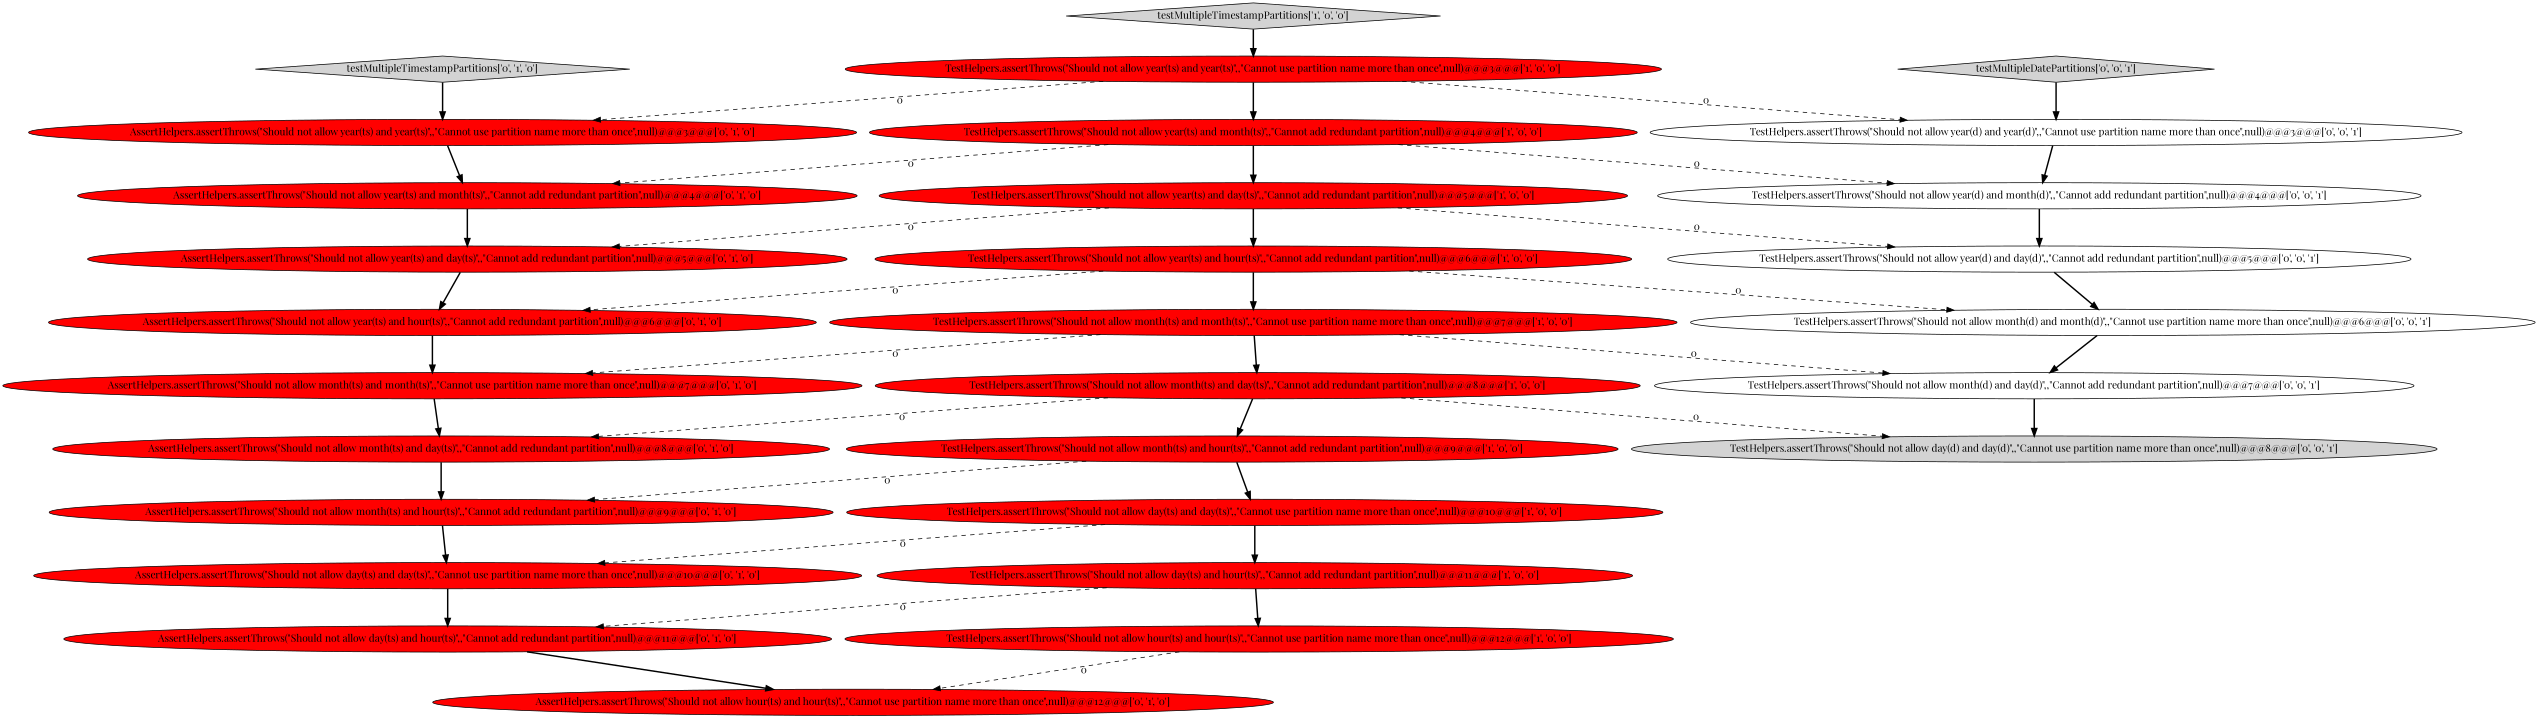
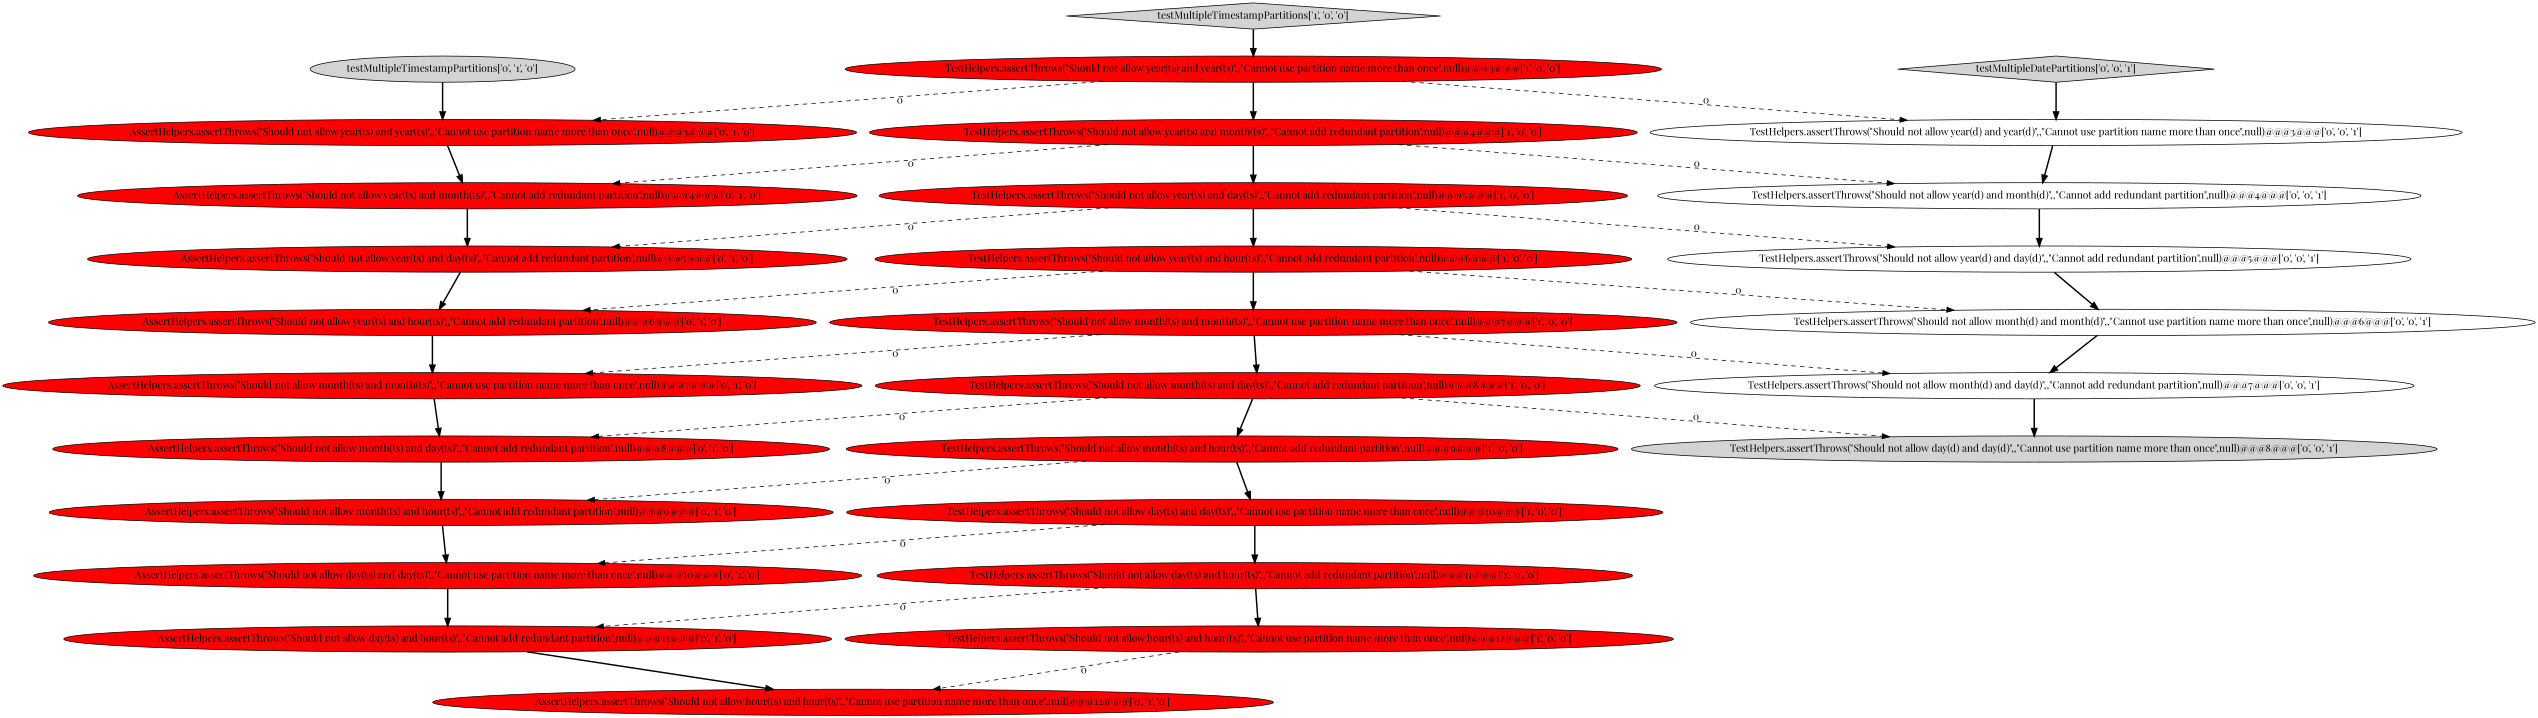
(443, 69) -> (443, 69)
